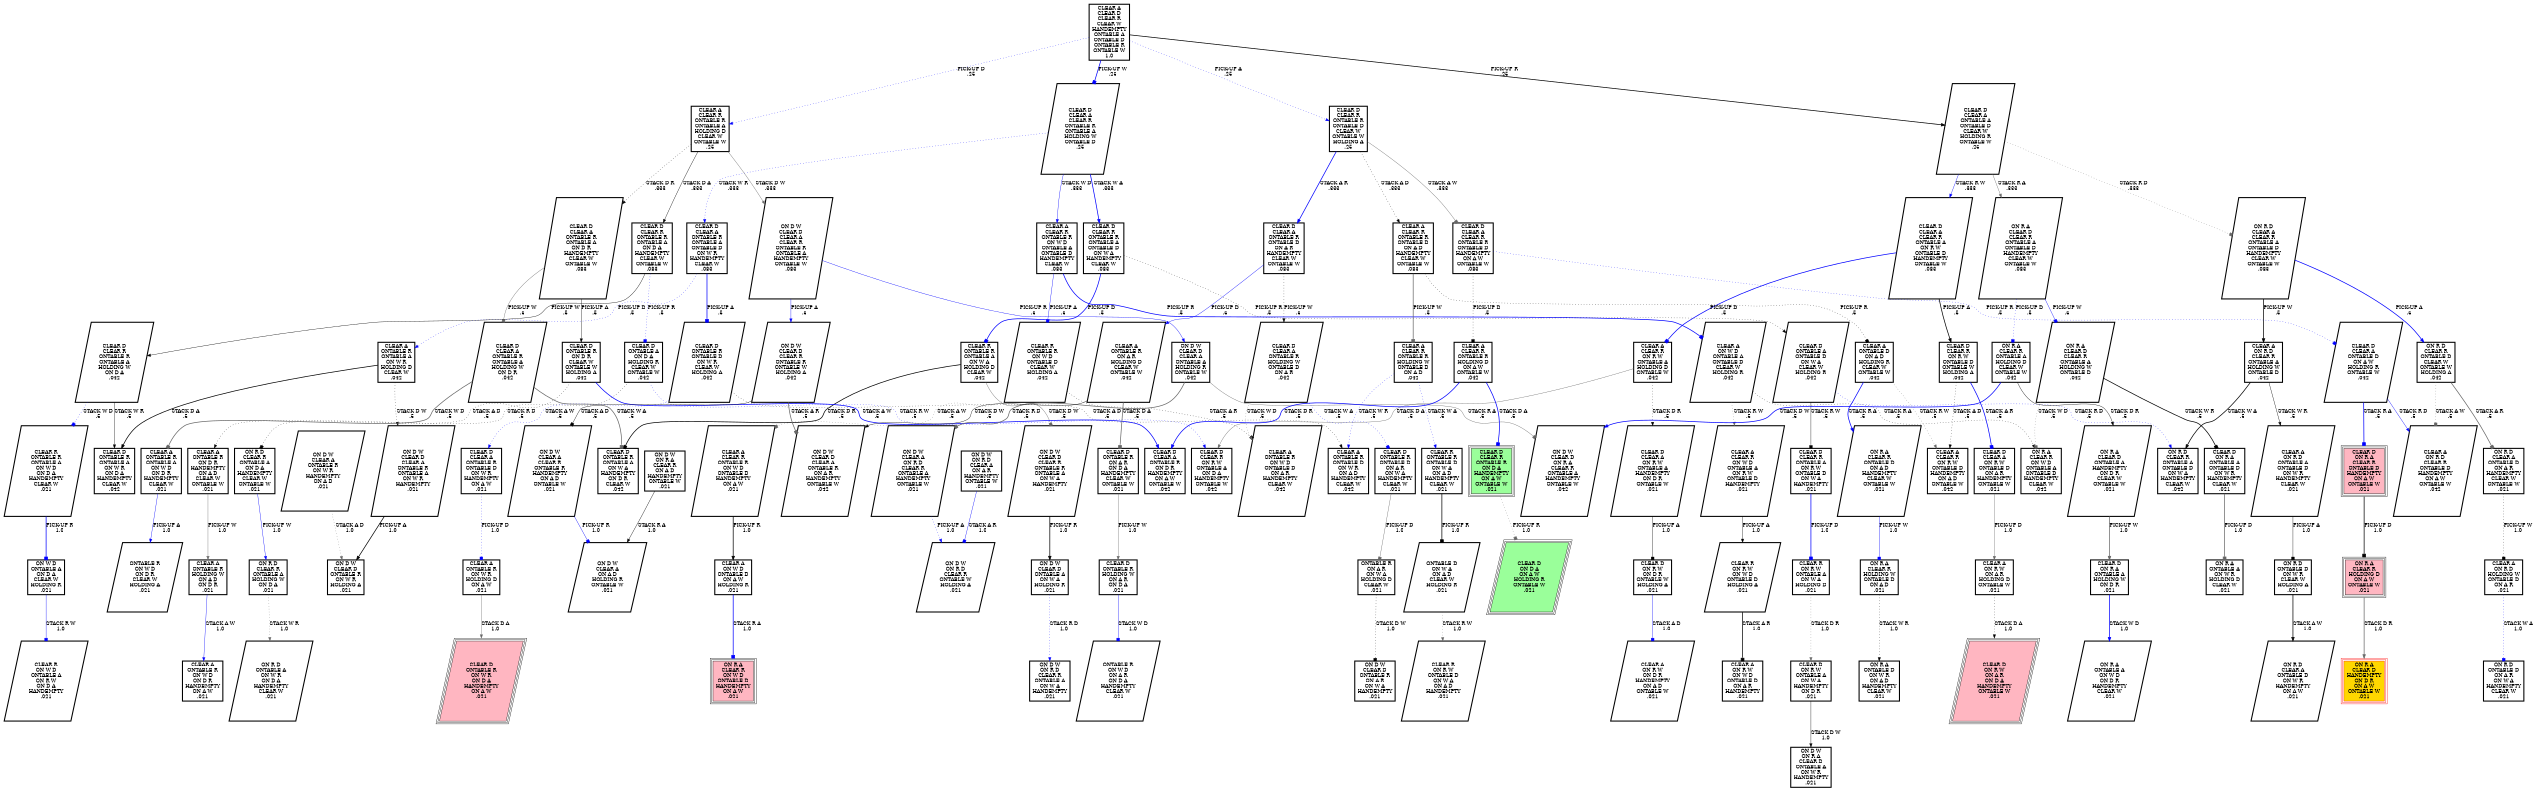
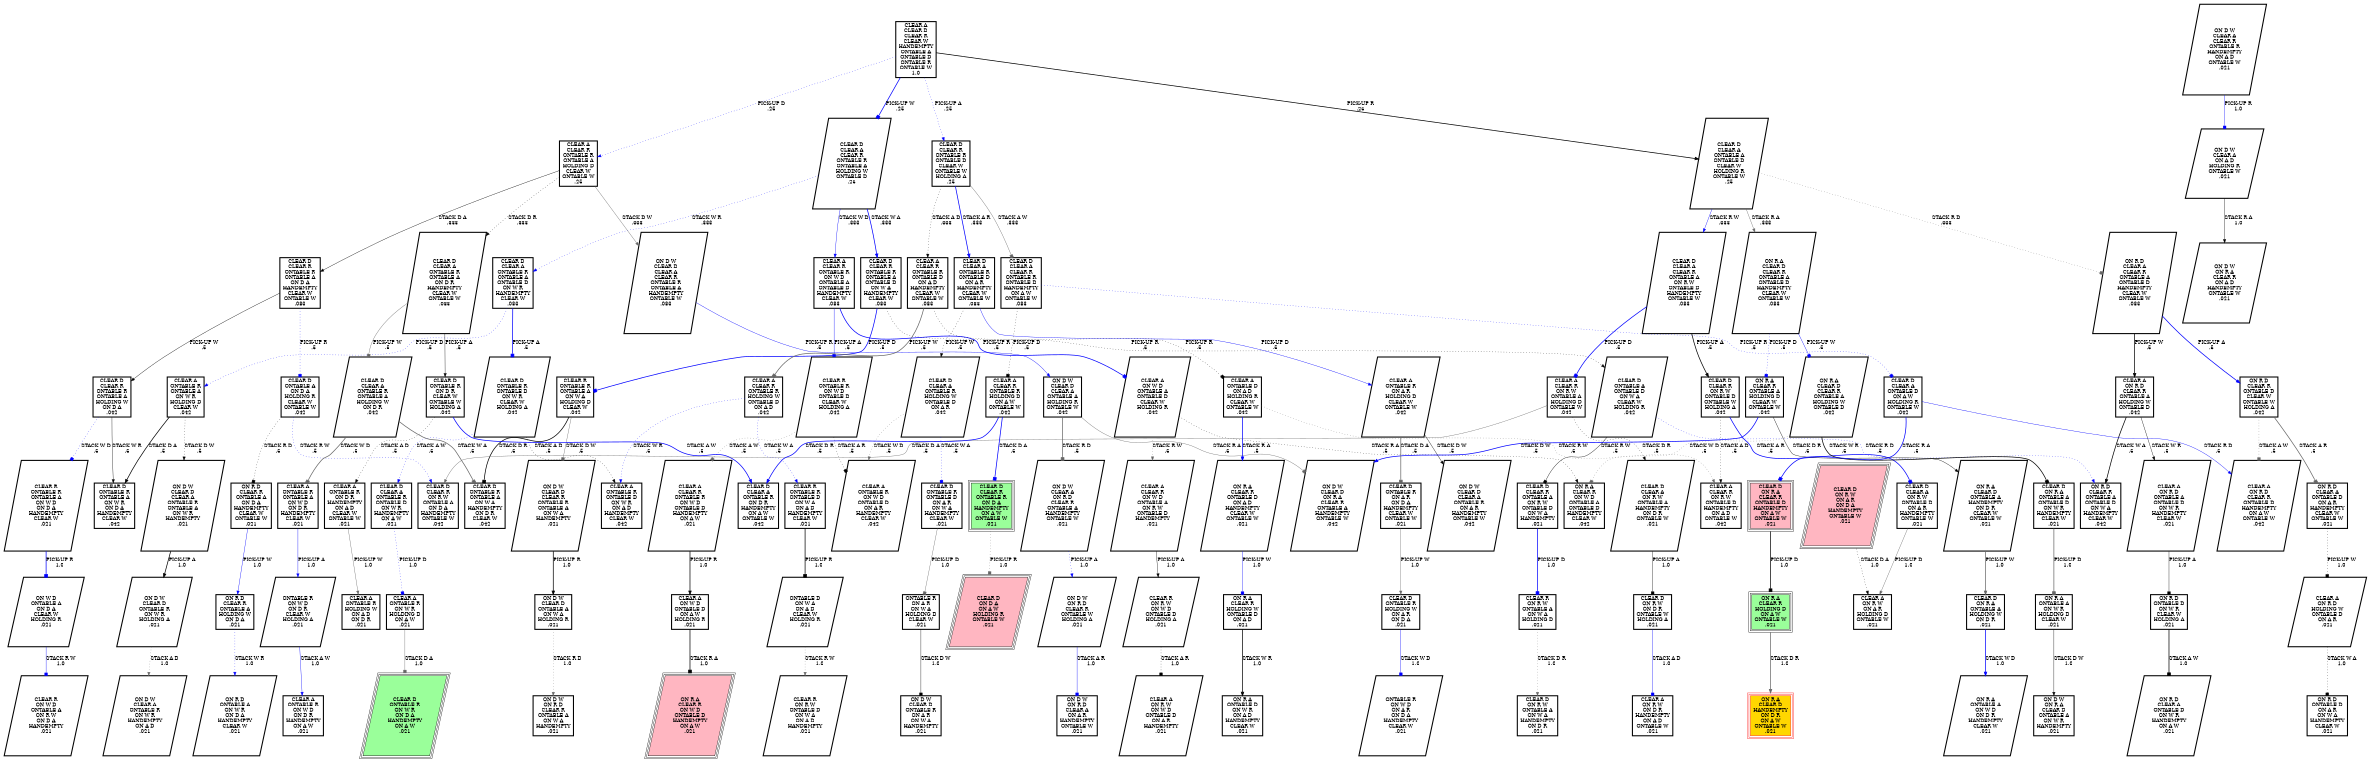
(114, 362) -> (112, 397)
(791, 362) -> none
(2363, 362) -> (1903, 397)
(665, 471) -> (2225, 283)
(642, 515) -> (2225, 219)
(971, 515) -> (1077, 669)
(336, 534) -> (150, 659)
(46, 577) -> (46, 612)
(346, 577) -> (154, 612)
(1529, 577) -> (989, 612)
(2364, 577) -> (1771, 612)
(2504, 577) -> (2327, 612)
(481, 615) -> (405, 649)
(1994, 615) -> (1862, 570)
(269, 616) -> (235, 651)
(2293, 616) -> (2169, 651)
(733, 625) -> (690, 649)
(205, 626) -> (301, 669)
(1050, 626) -> (553, 661)
(1376, 626) -> (921, 661)
(1879, 626) -> (1242, 661)
(2504, 626) -> (2327, 669)
(1743, 635) -> (1161, 659)
(481, 681) -> (405, 716)
(733, 681) -> (690, 716)
(1653, 681) -> (1653, 716)
(1743, 681) -> (1161, 716)
(1811, 722) -> (2054, 661)
